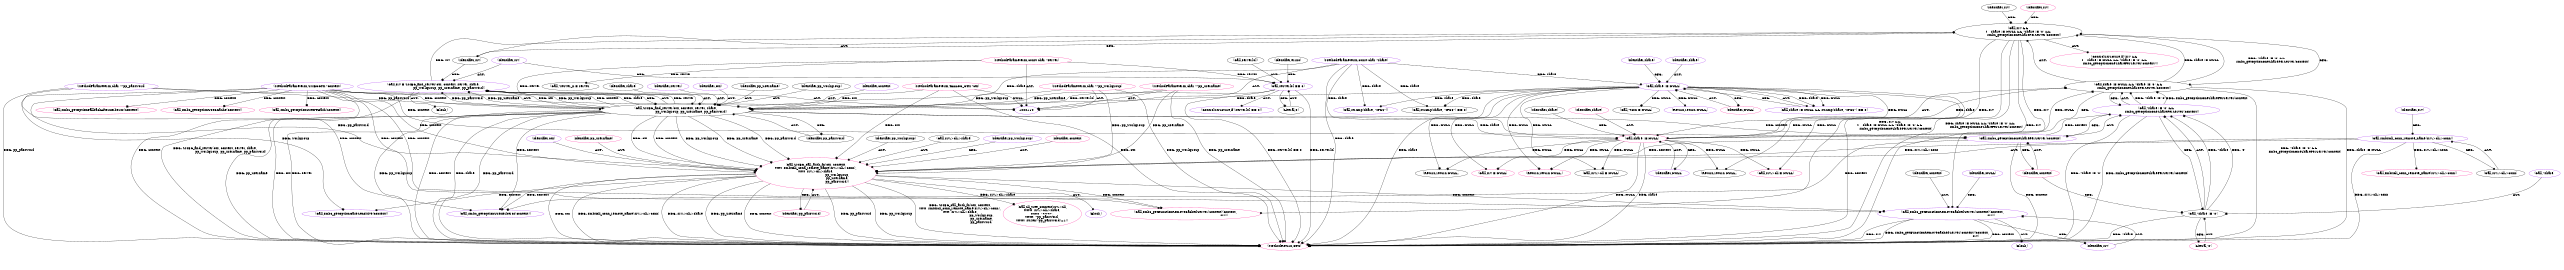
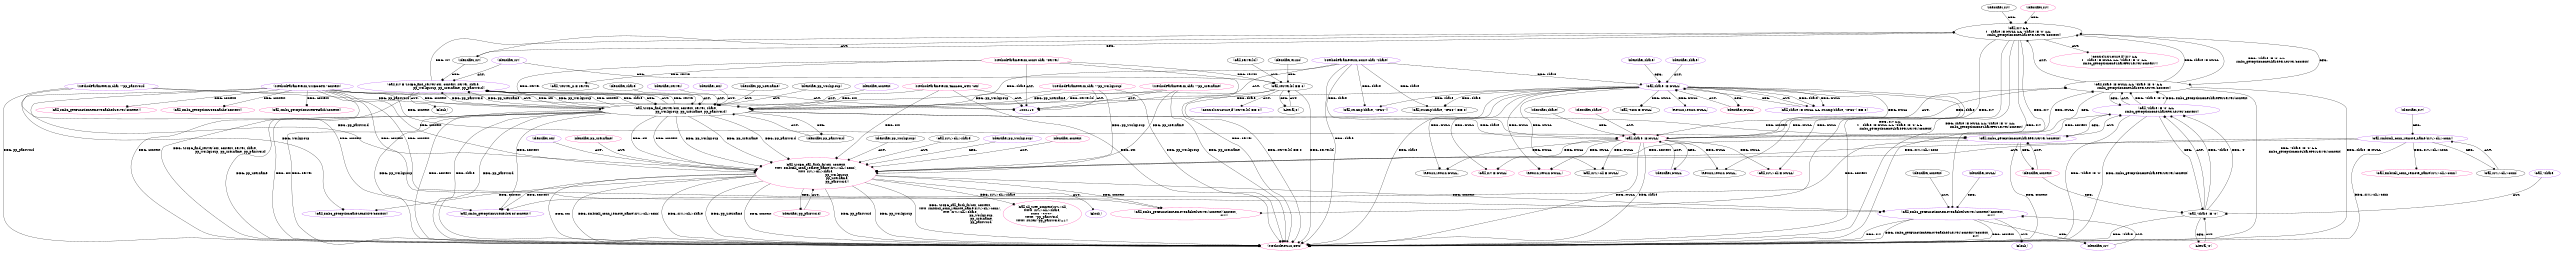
(1288, 86) -> (1288, 86)
none -> (1238, 87)
(1019, 98) -> (1019, 98)
(96, 110) -> (96, 110)
